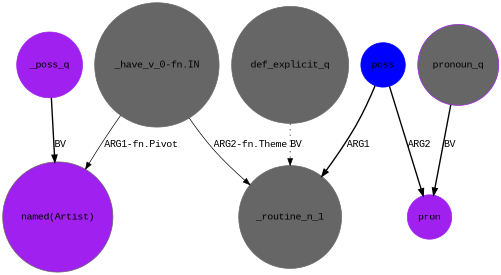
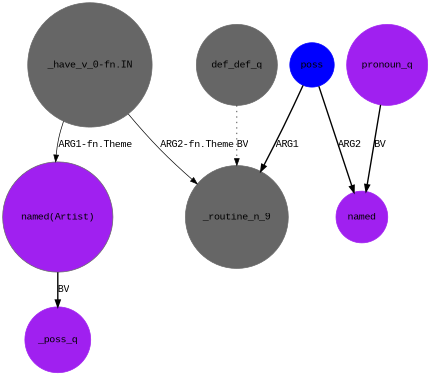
(290, 65) -> (237, 65)
(458, 65) -> (387, 65)
(53, 126) -> (58, 286)
(141, 145) -> (95, 145)
(290, 217) -> (237, 217)
(430, 217) -> (362, 217)
